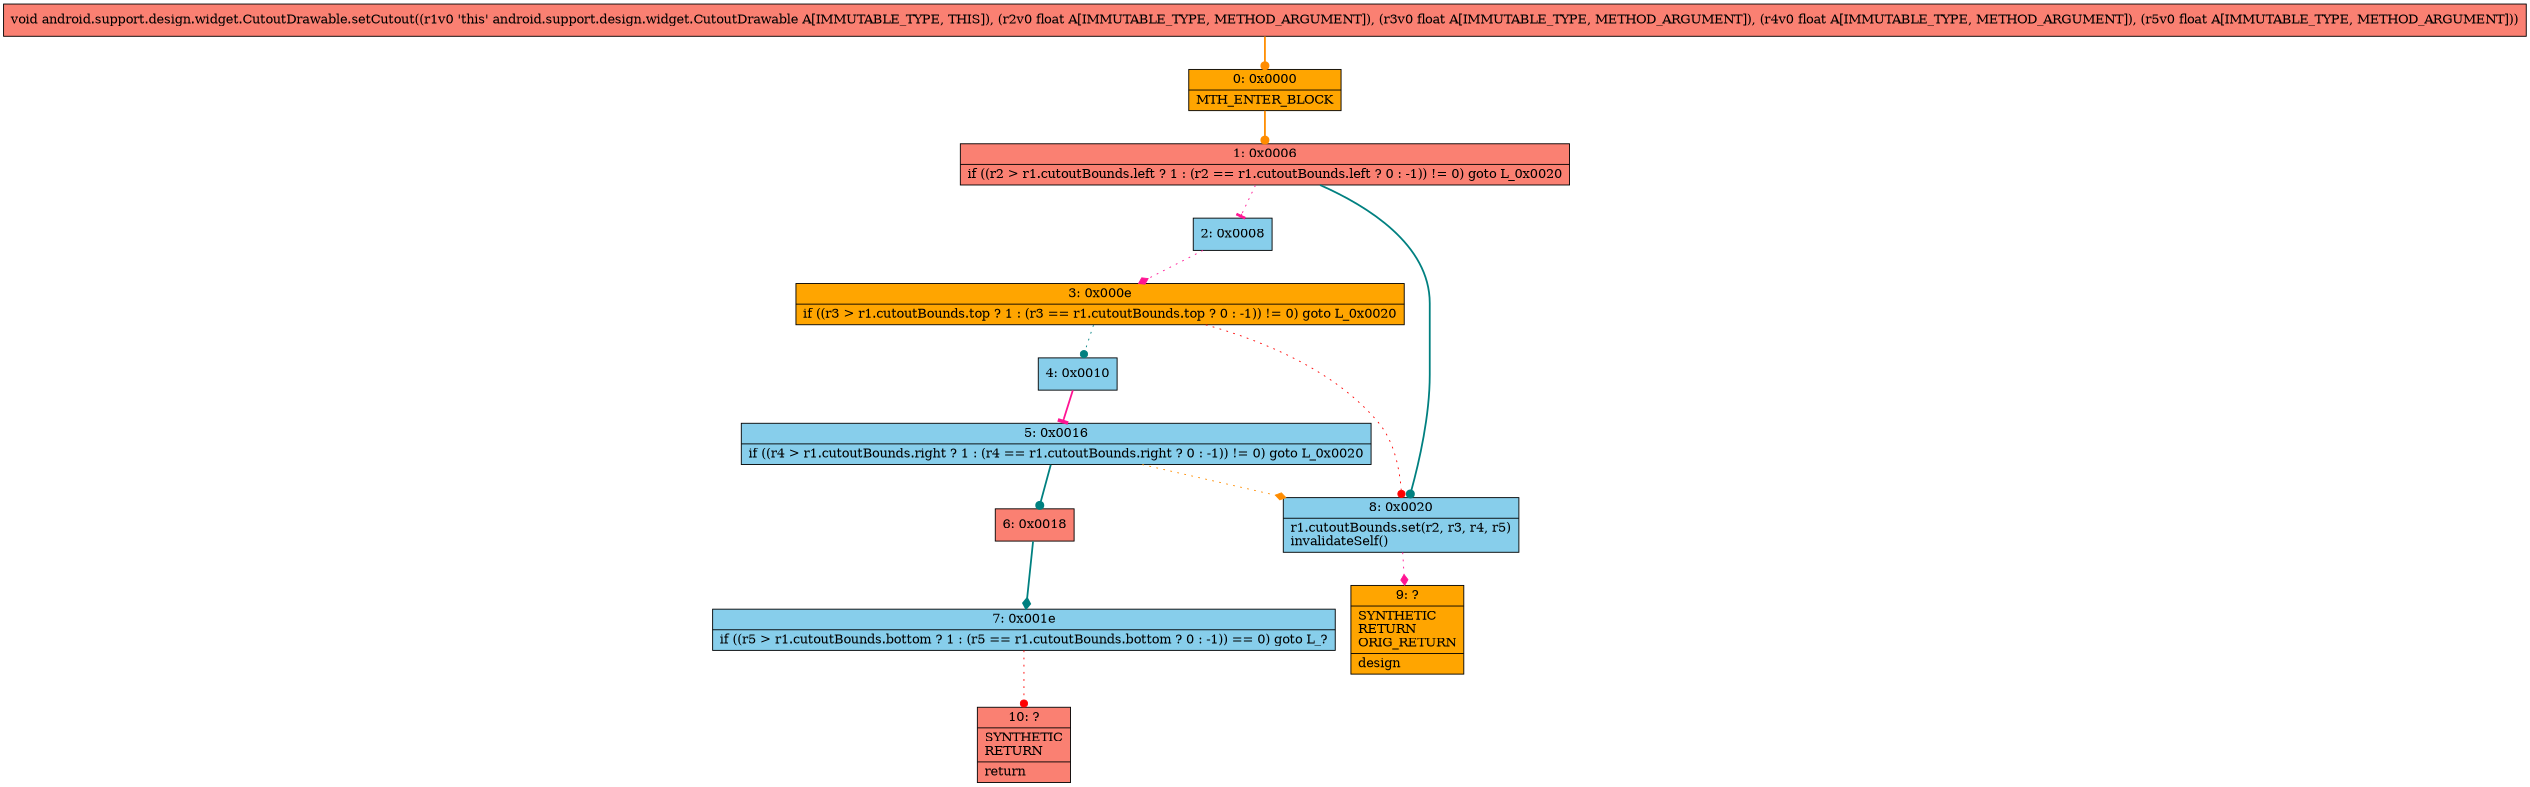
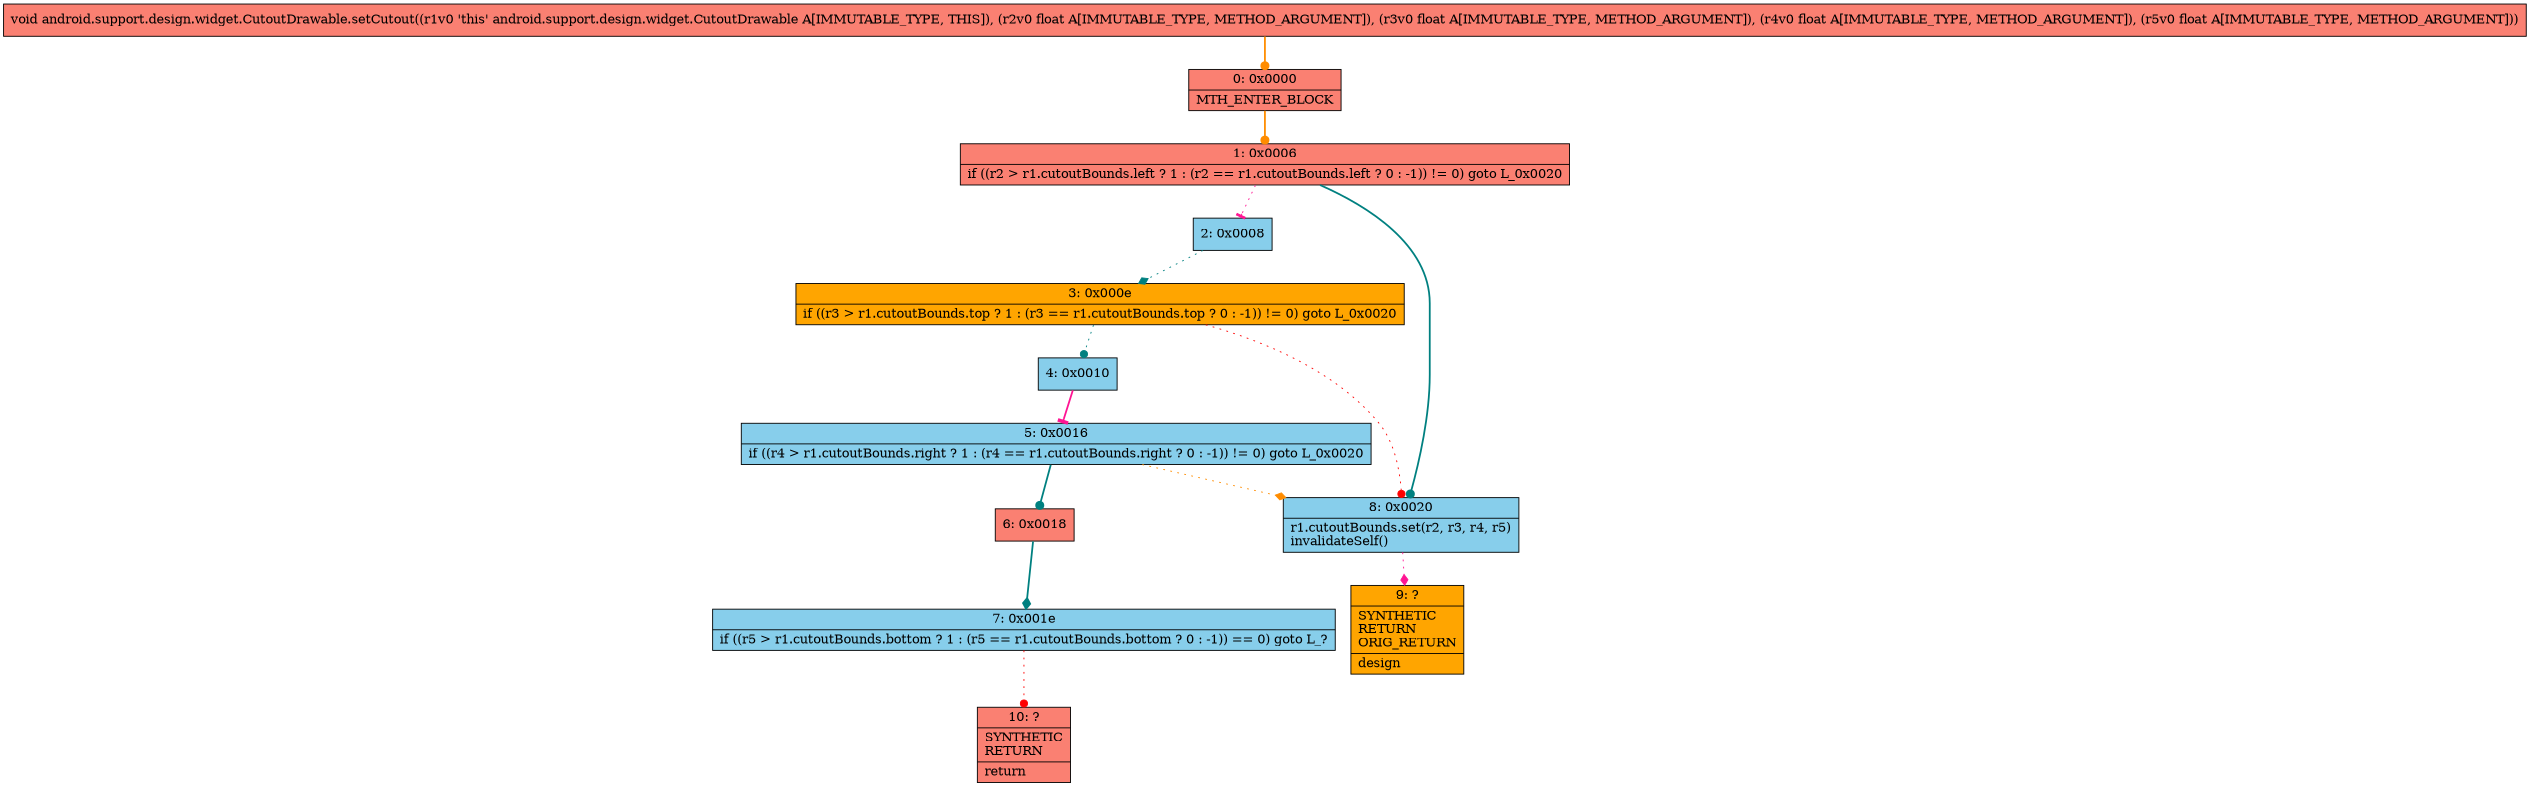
(1265, 90) -> (1265, 90)
(1176, 264) -> (1176, 264)
